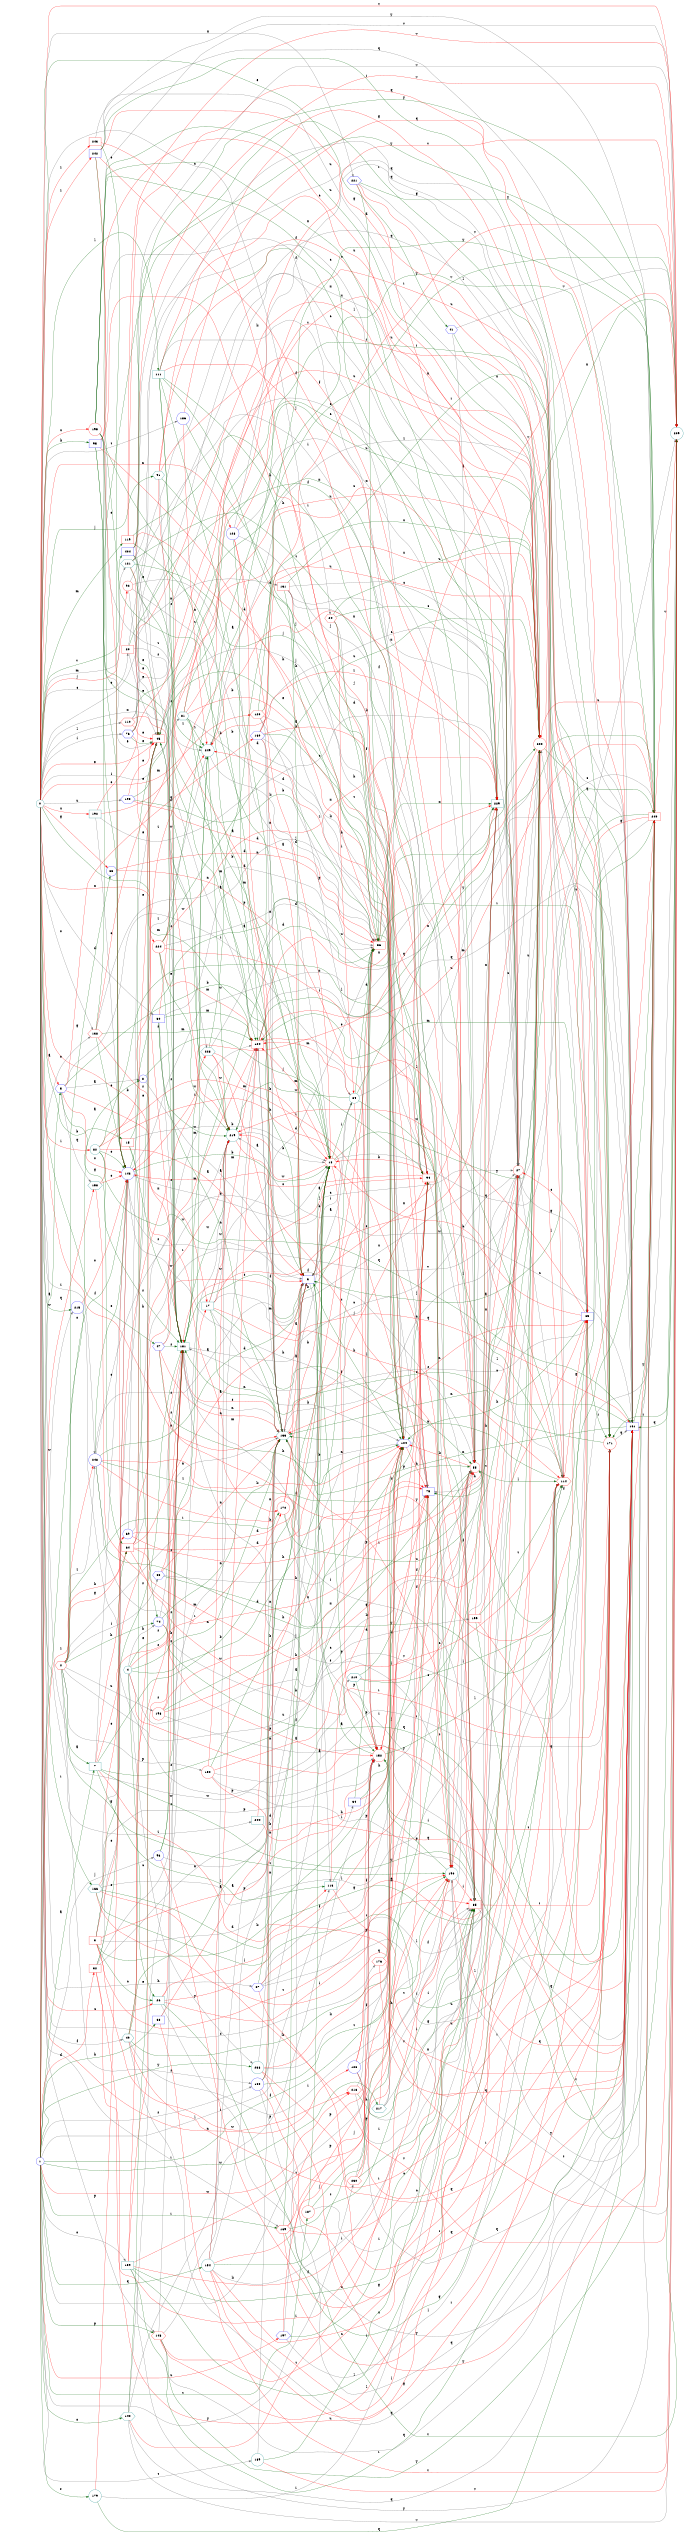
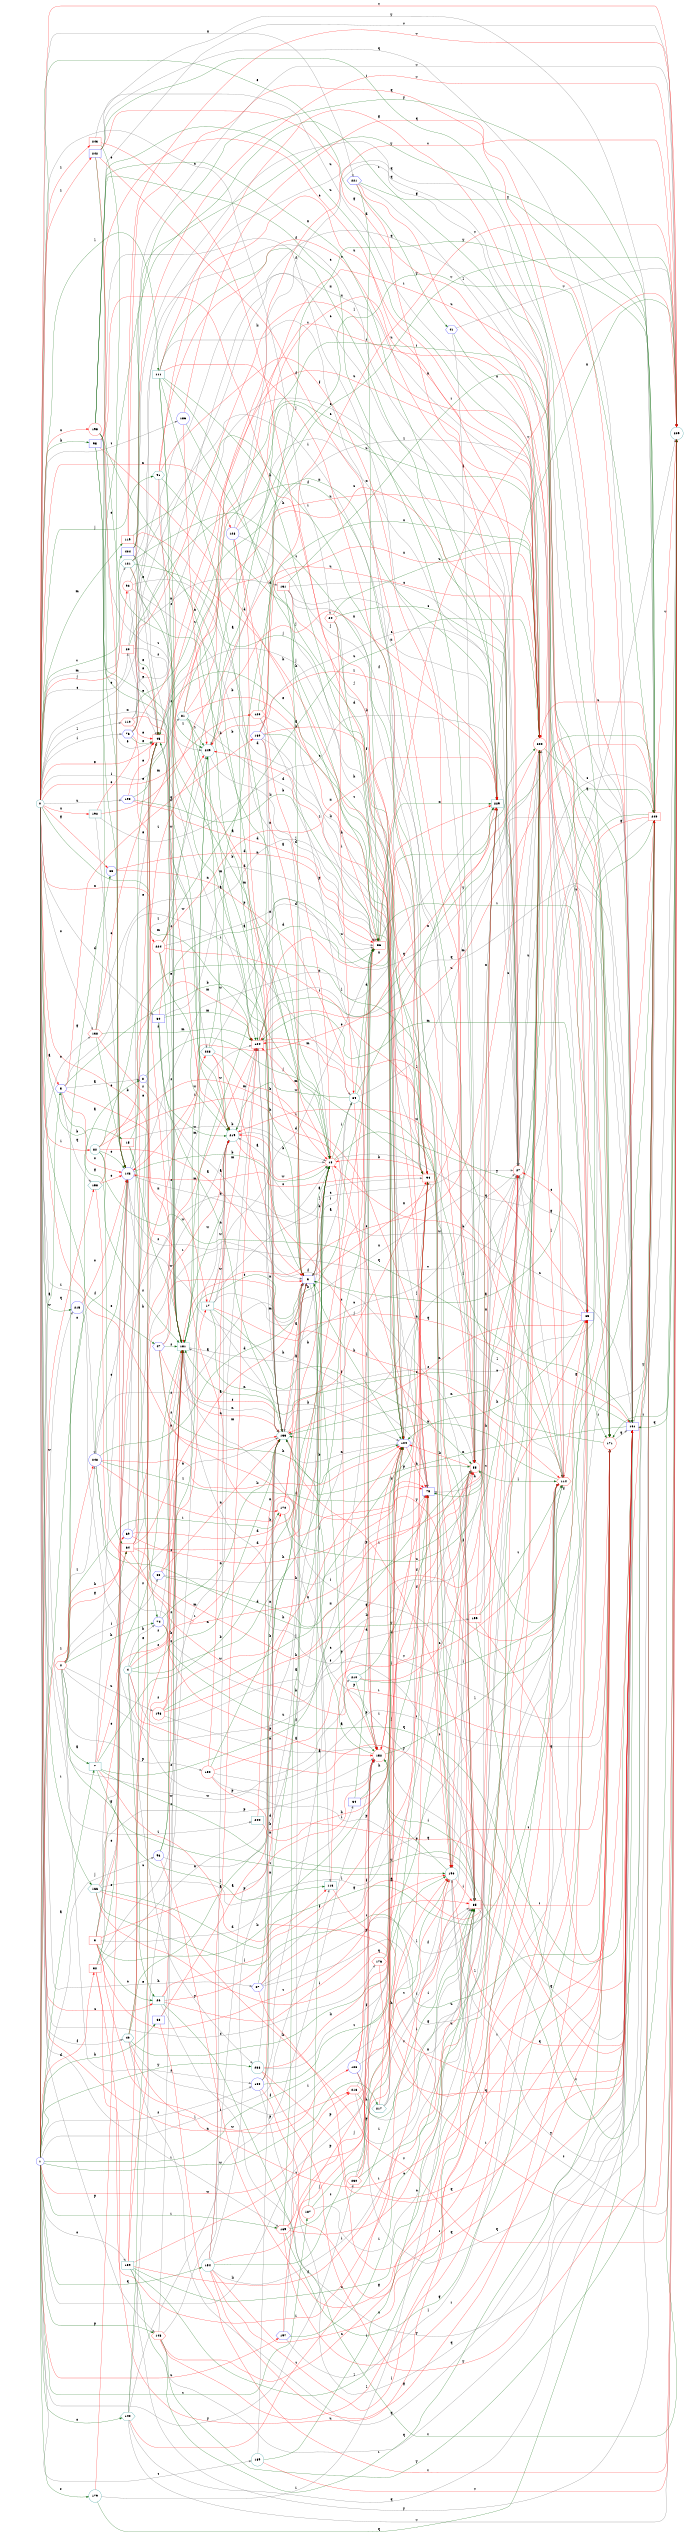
(307, 1216) -> (307, 1216)
(270, 1277) -> (270, 1277)
(475, 1567) -> none
